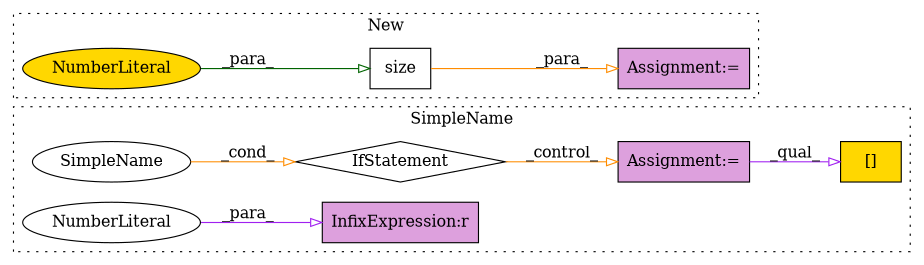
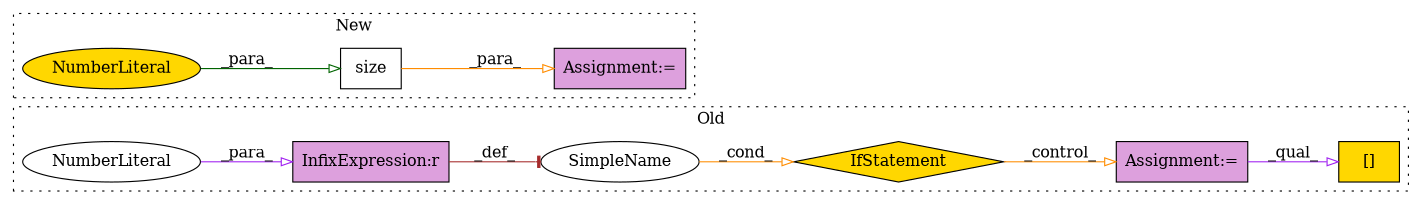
(462, 120) -> (711, 120)
(400, 162) -> (899, 162)
none -> (492, 162)
